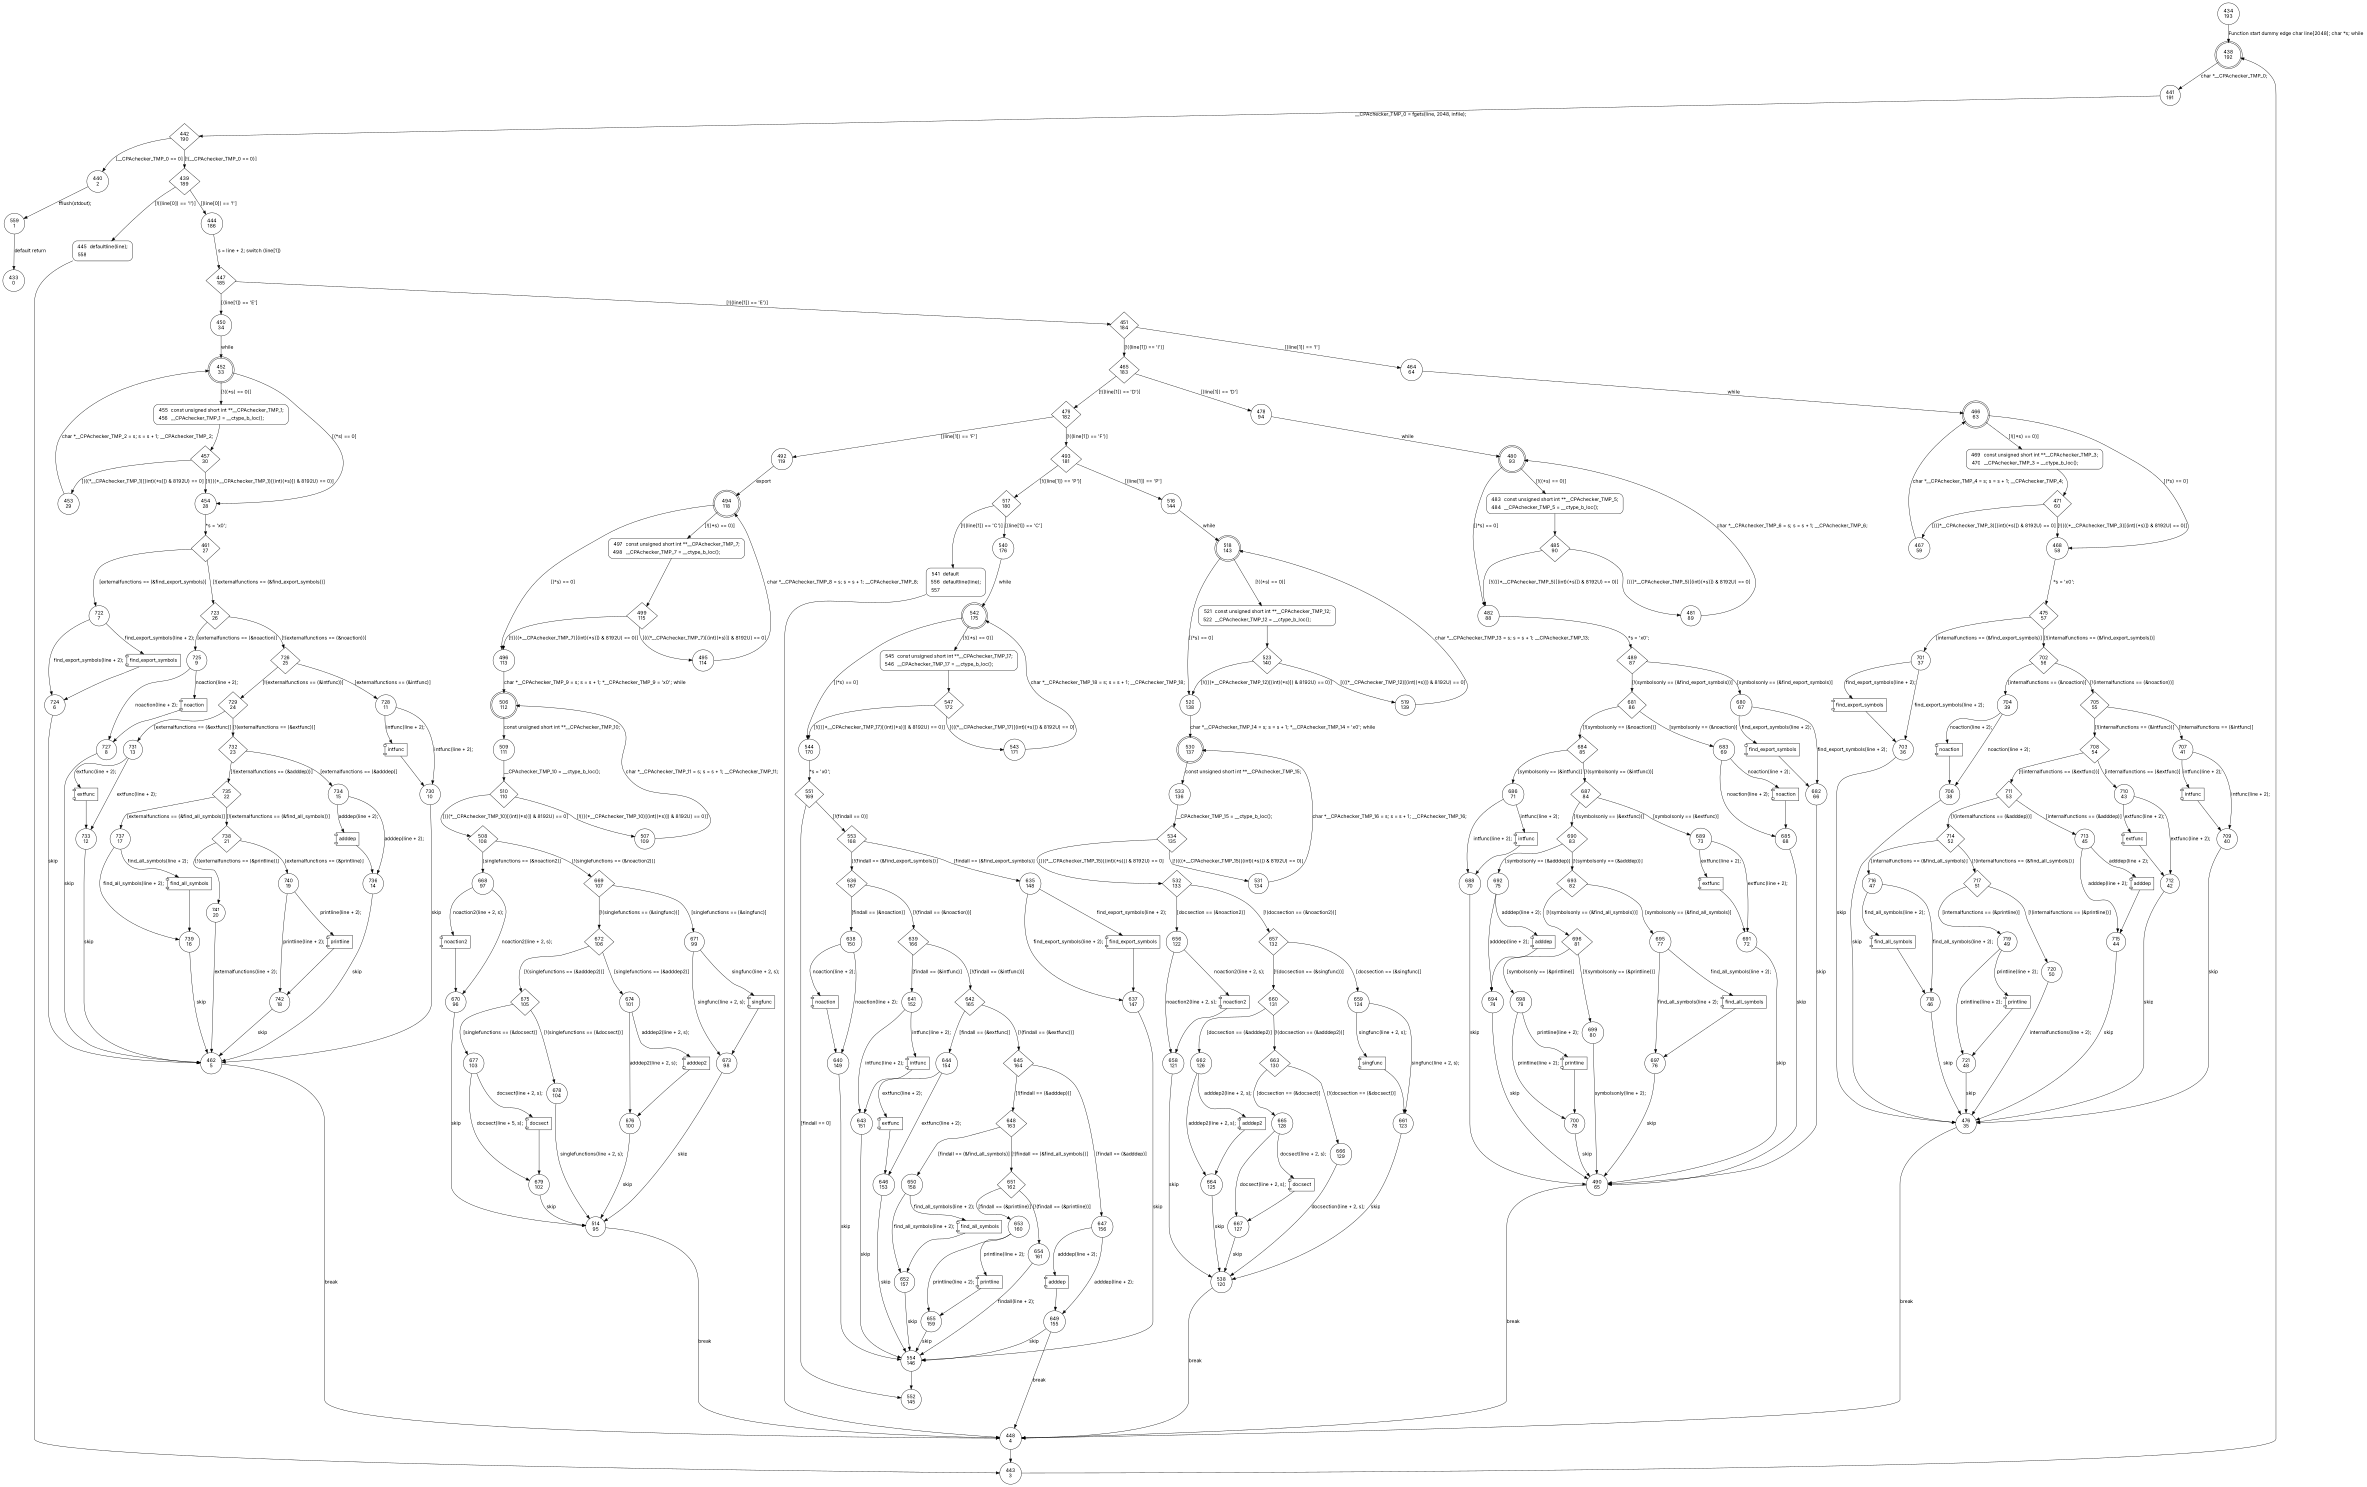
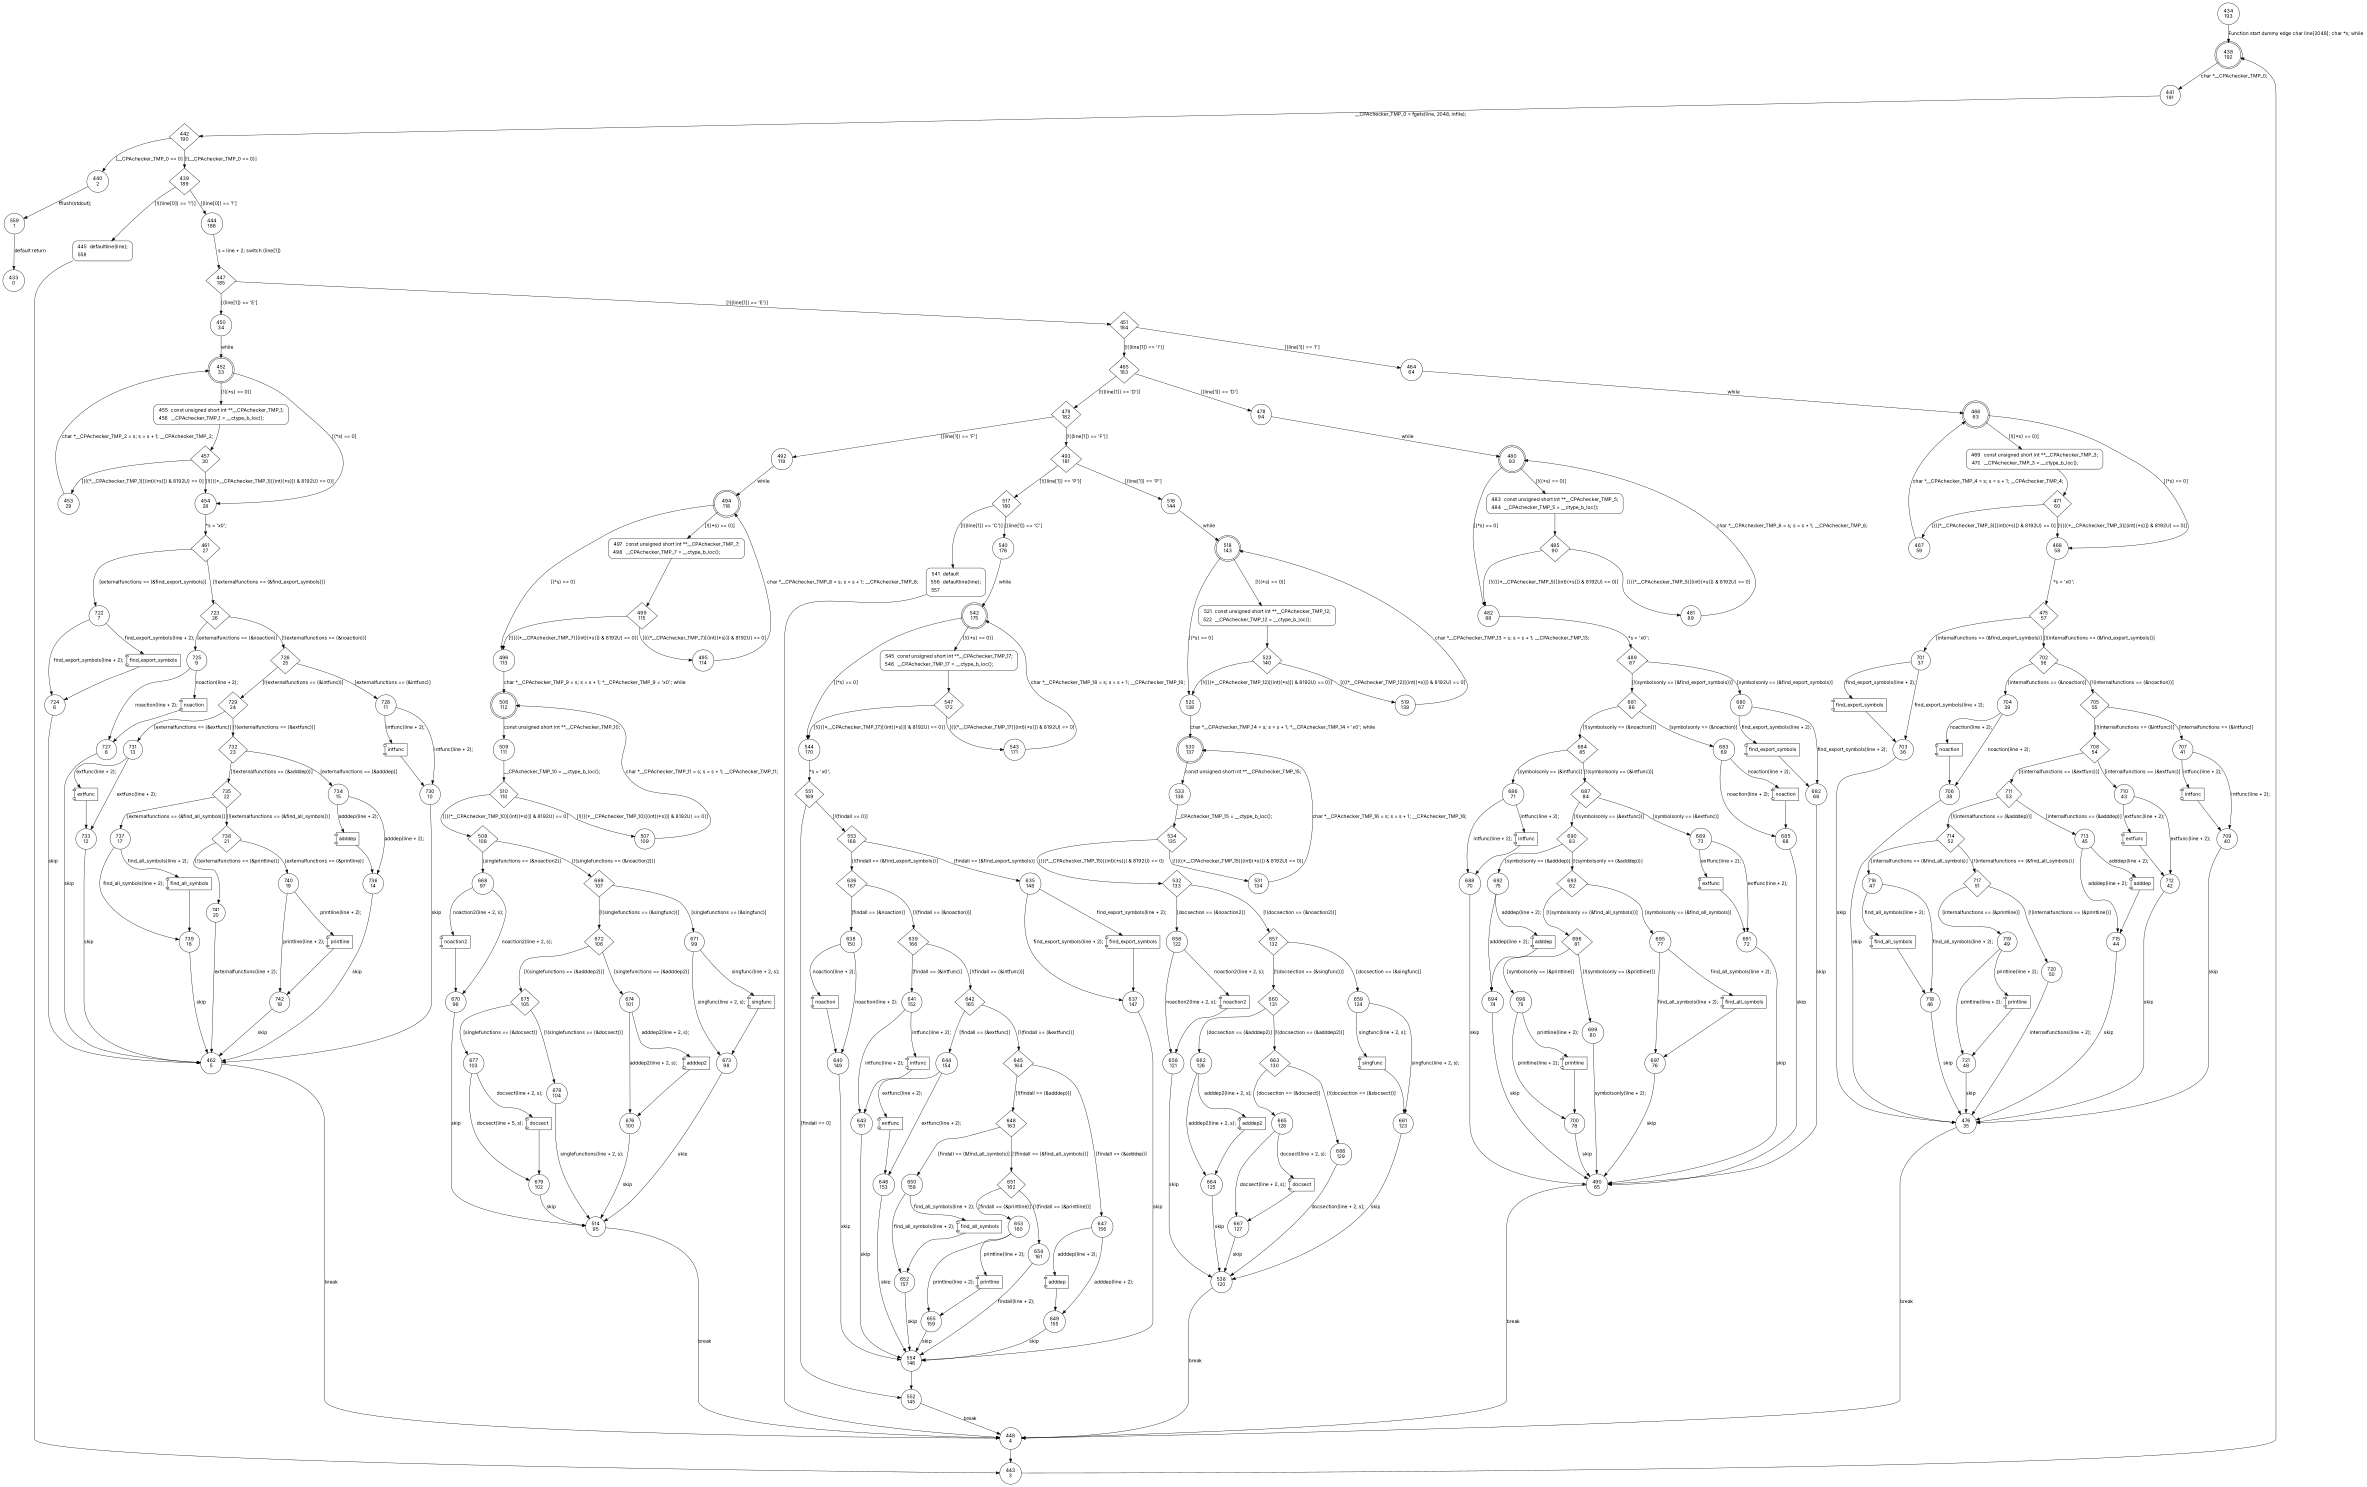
(764, 481) -> (764, 481)
(1033, 1378) -> (959, 1418)
